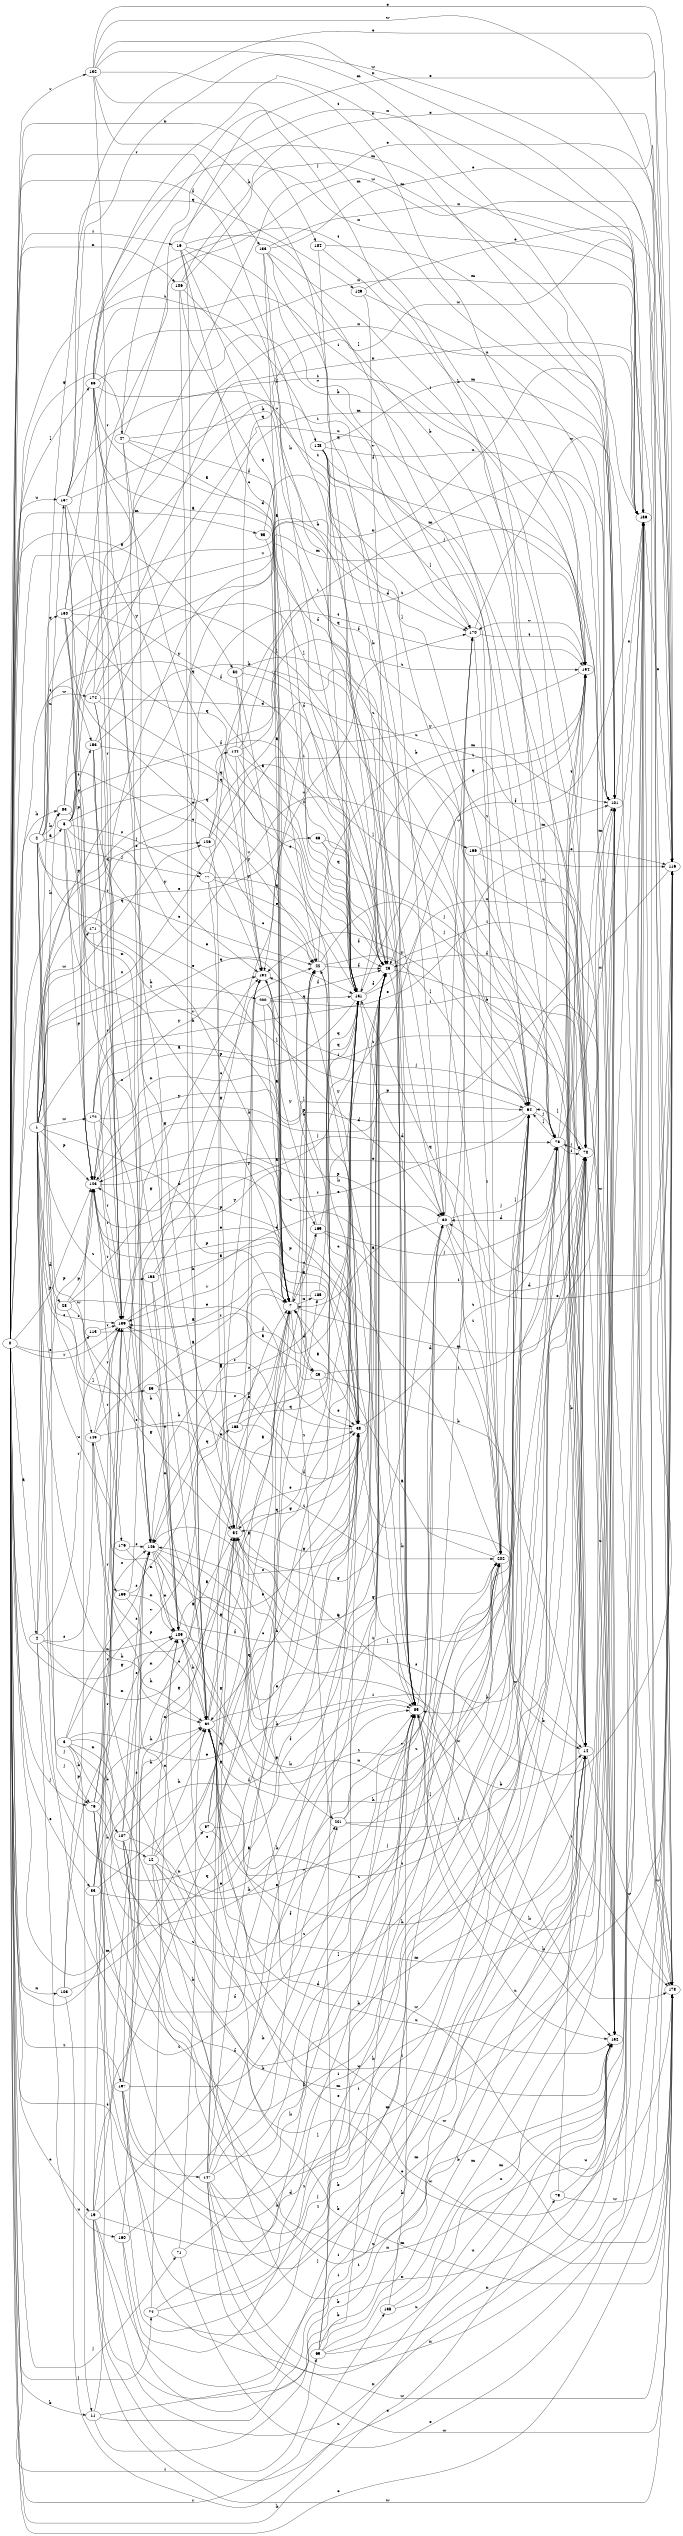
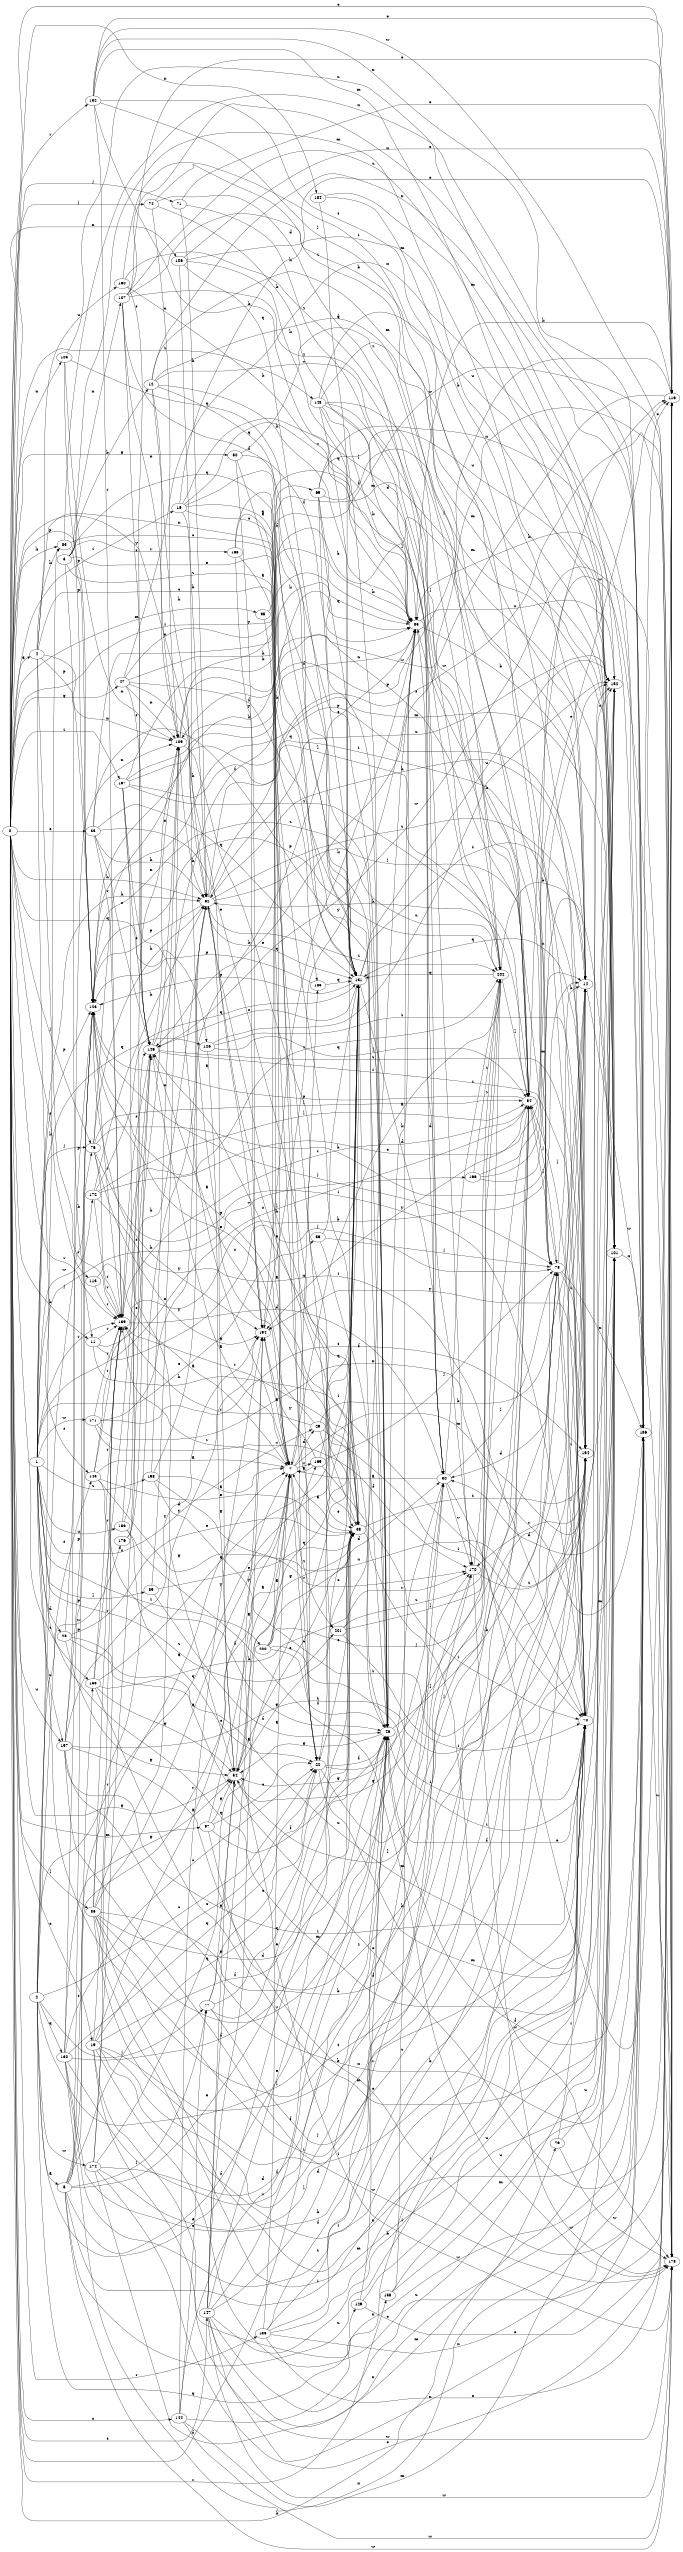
(331, 1080) -> (195, 2213)
none -> (262, 1445)
(510, 2081) -> none
